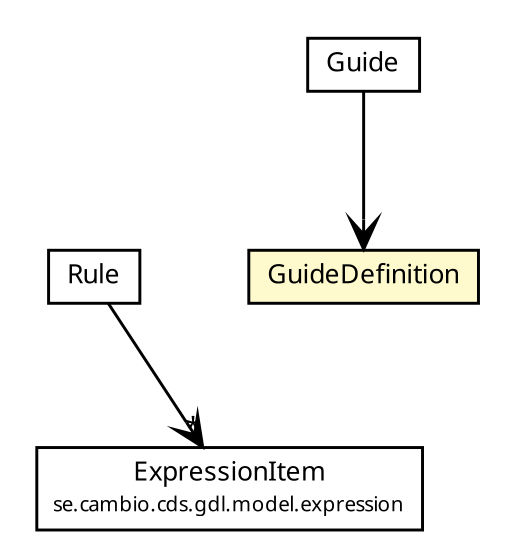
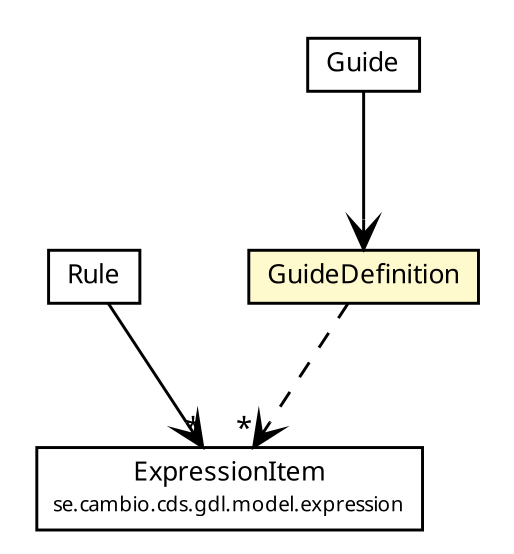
none -> (309, 363)
